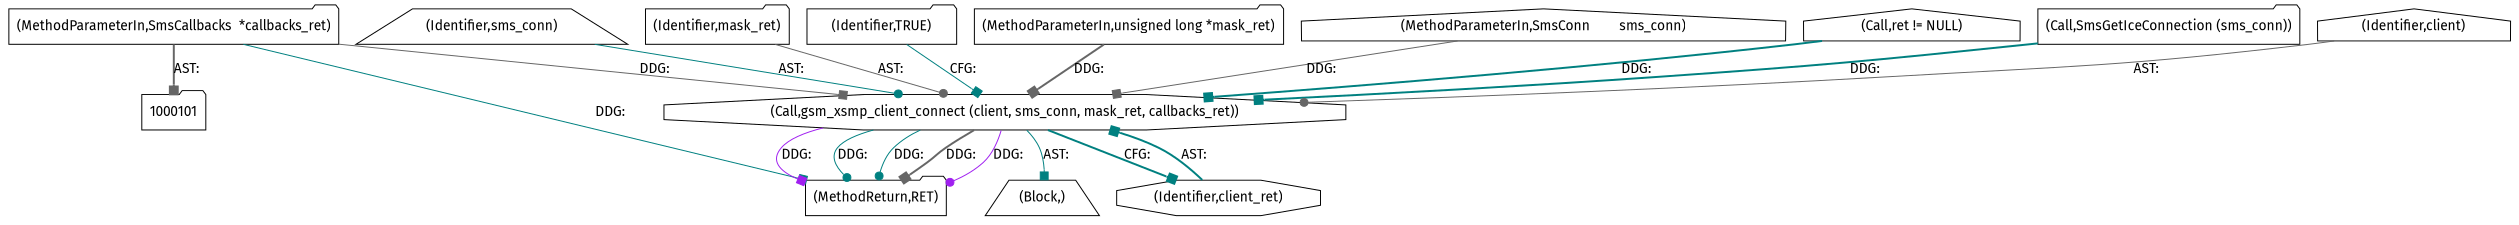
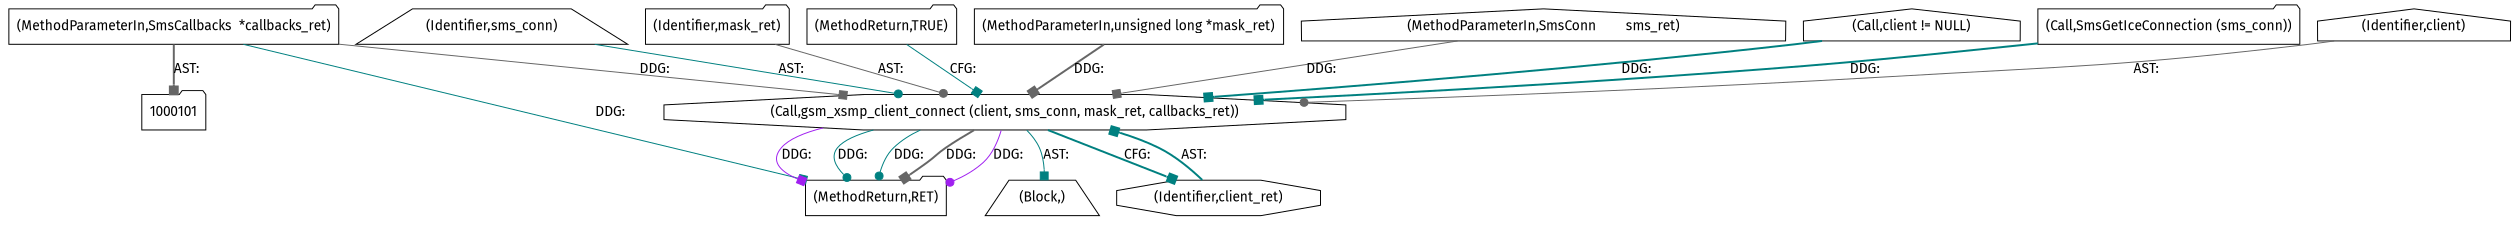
(882, 27) -> (882, 27)
(1544, 27) -> (1544, 27)
(1912, 27) -> (1912, 27)
